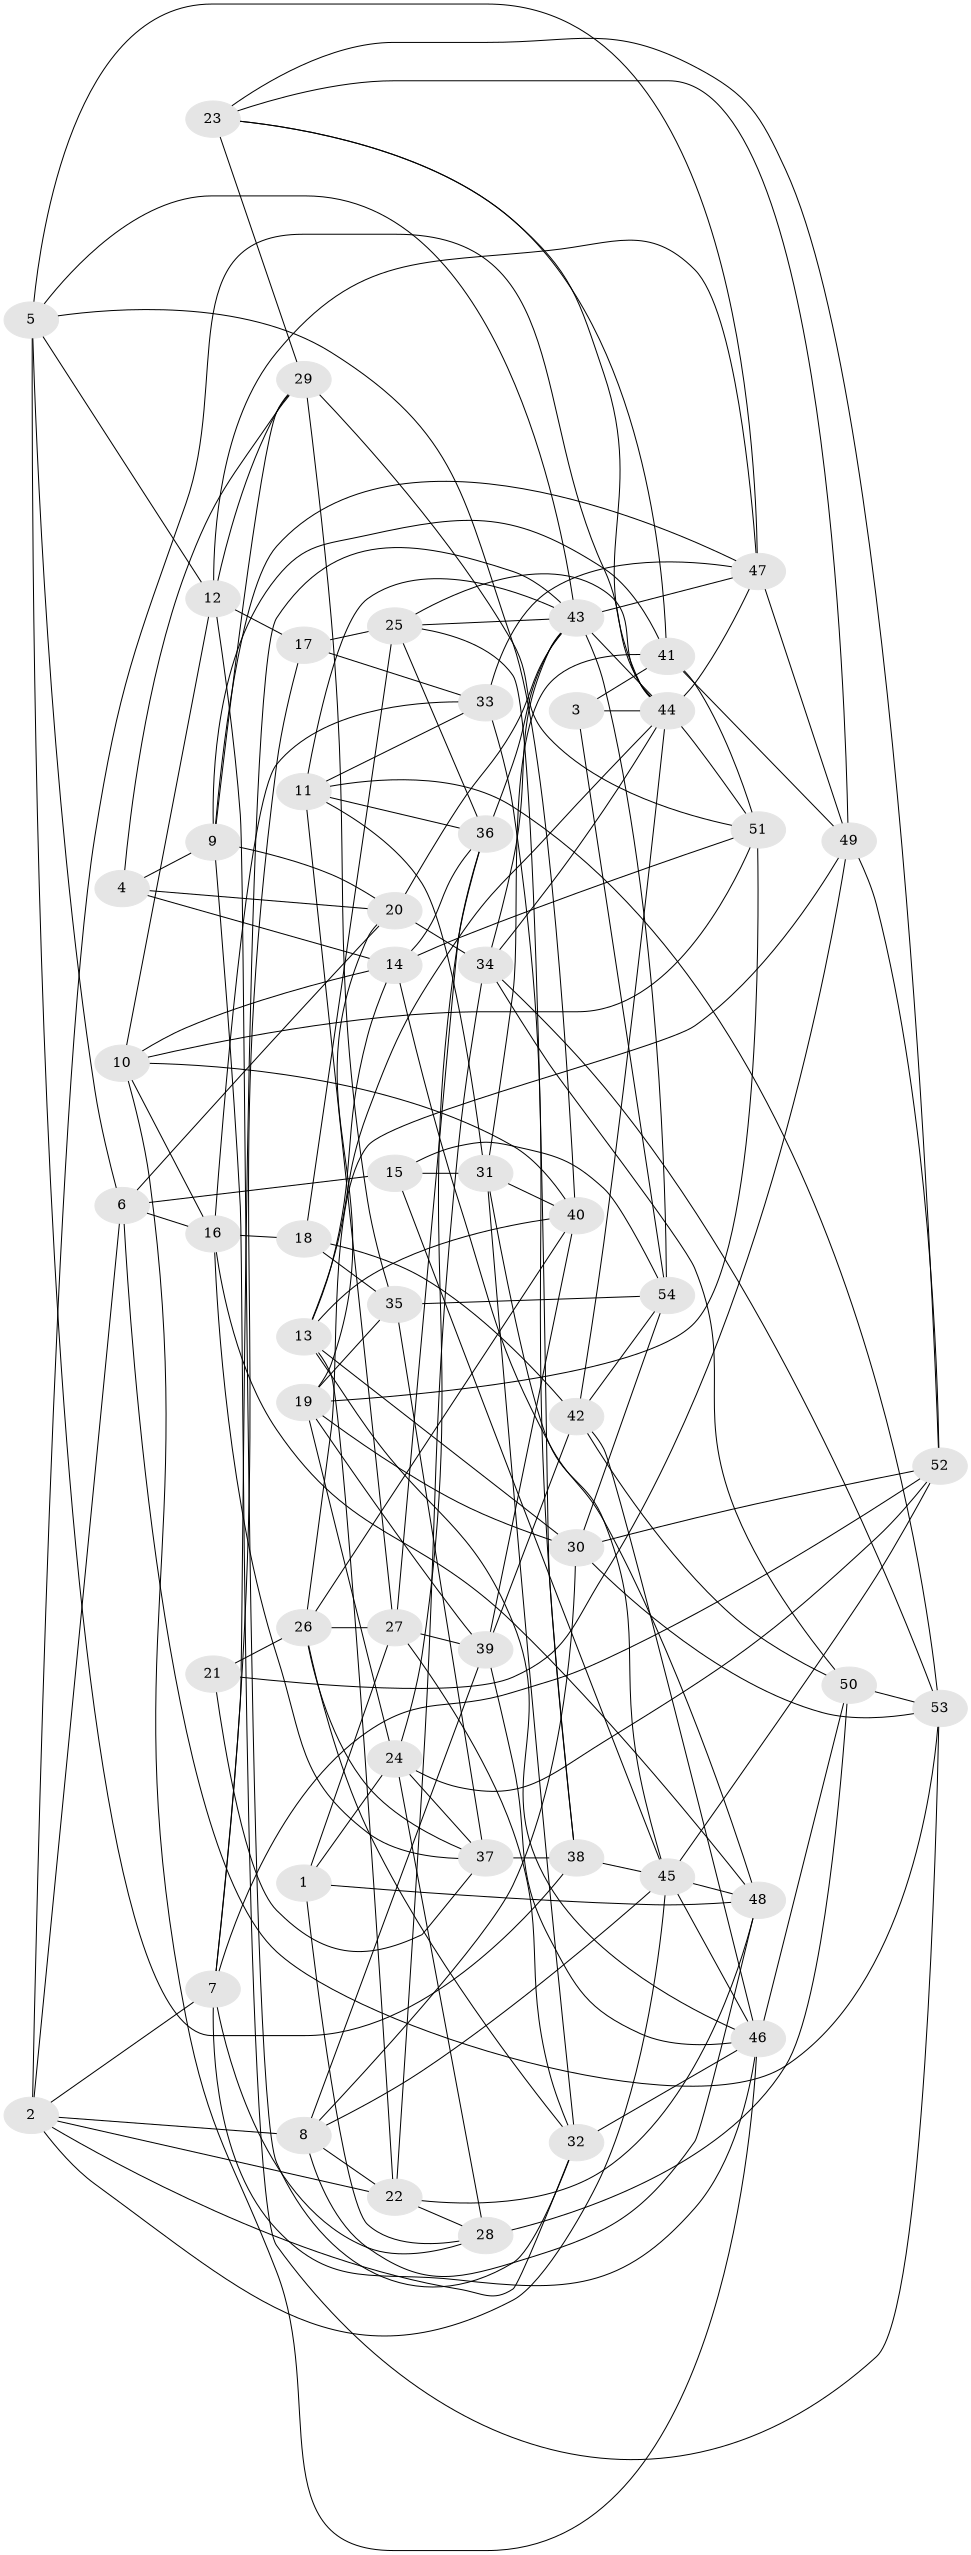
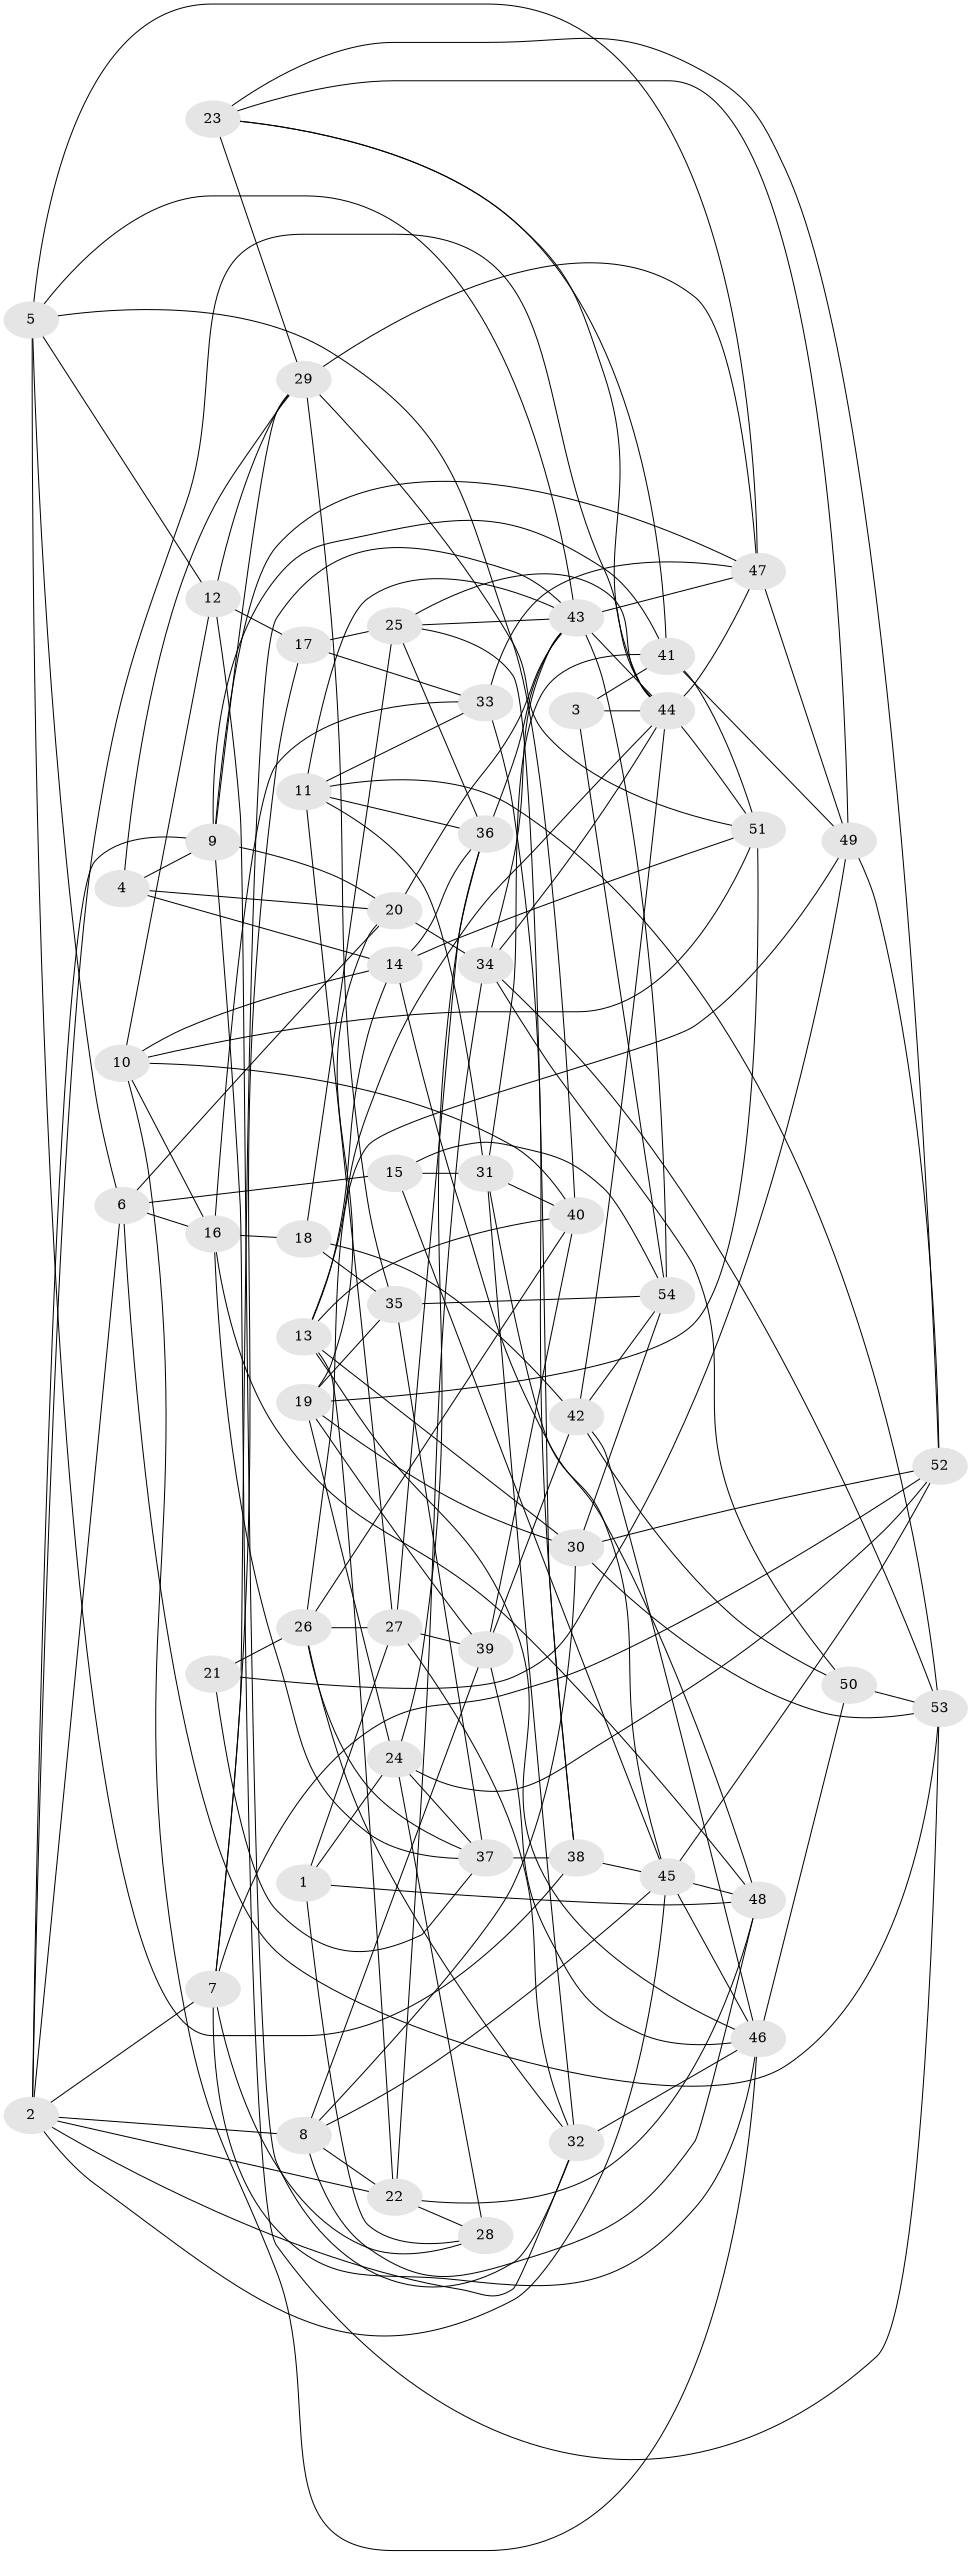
(502, 255) -> (634, 269)
none -> (49, 1429)
(794, 2046) -> none
